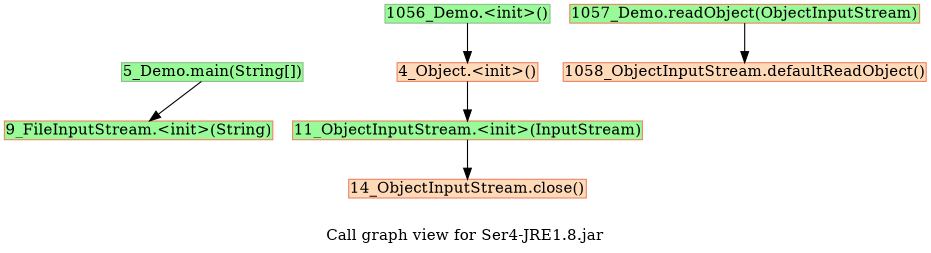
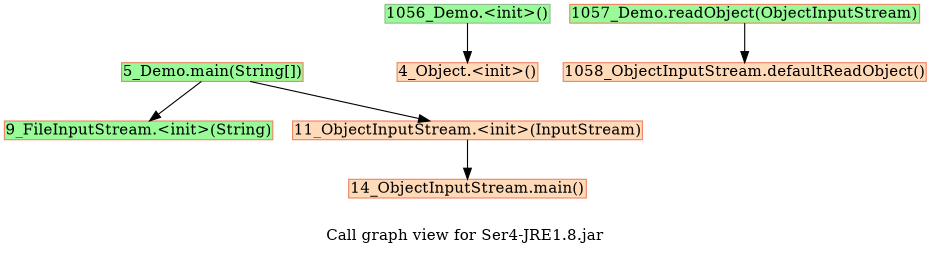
(212, 72) -> (212, 72)
(468, 96) -> (334, 100)
(468, 130) -> (468, 130)
(468, 189) -> (468, 189)
